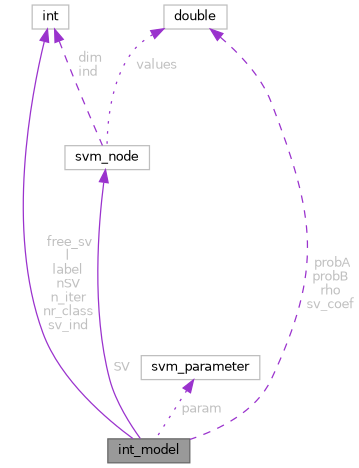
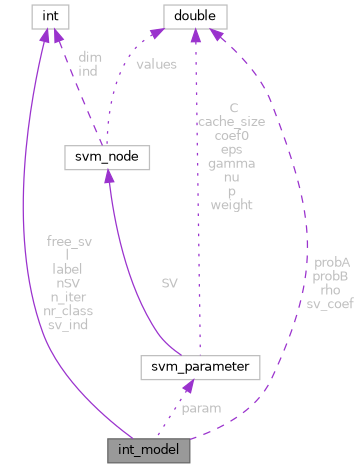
none -> (198, 199)
(100, 315) -> (130, 276)
